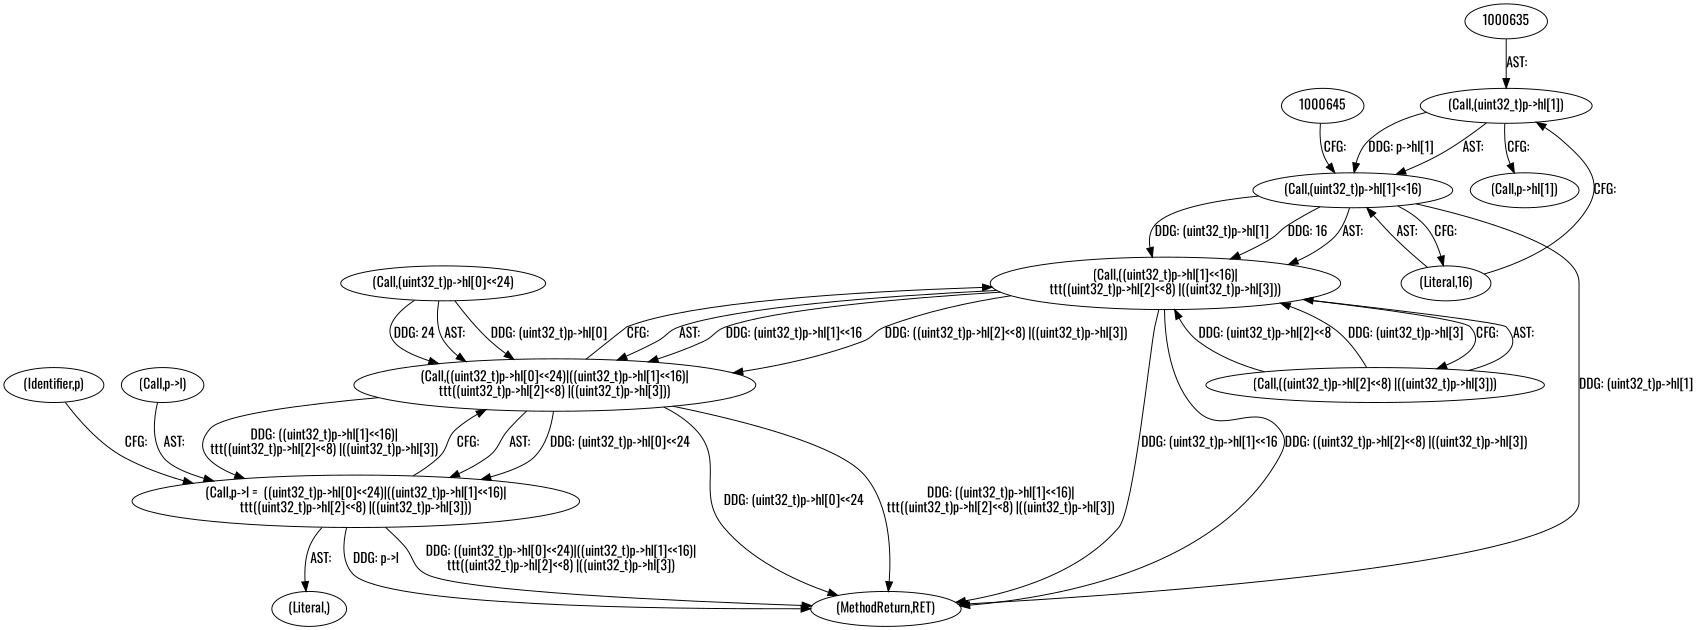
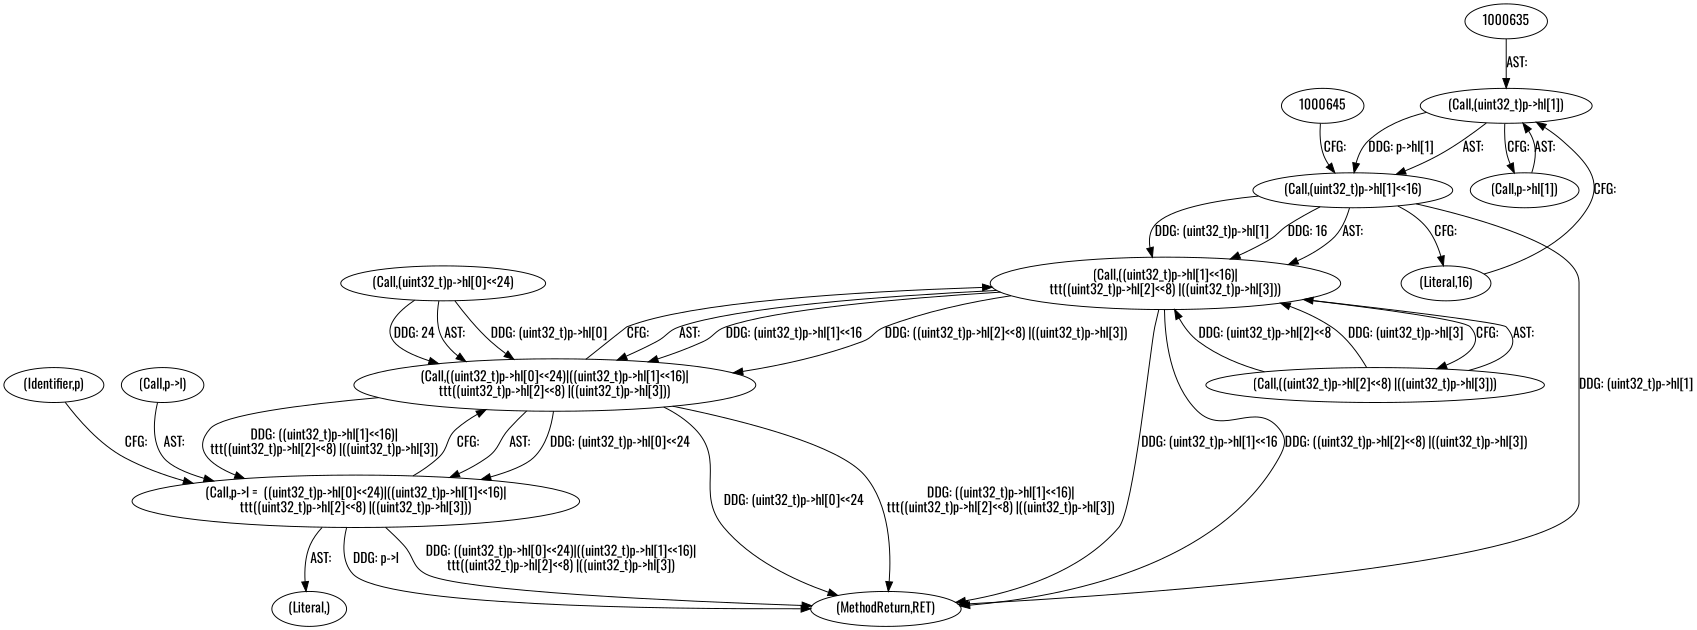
none -> (1535, 152)
(1399, 242) -> none
